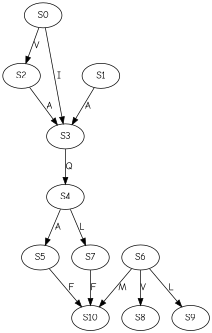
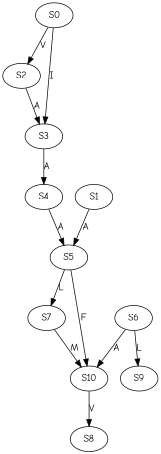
(85, 103) -> (83, 224)
(69, 167) -> (47, 167)
(77, 224) -> (59, 284)
(141, 284) -> (89, 405)
(94, 288) -> (75, 348)
(123, 288) -> (117, 348)
